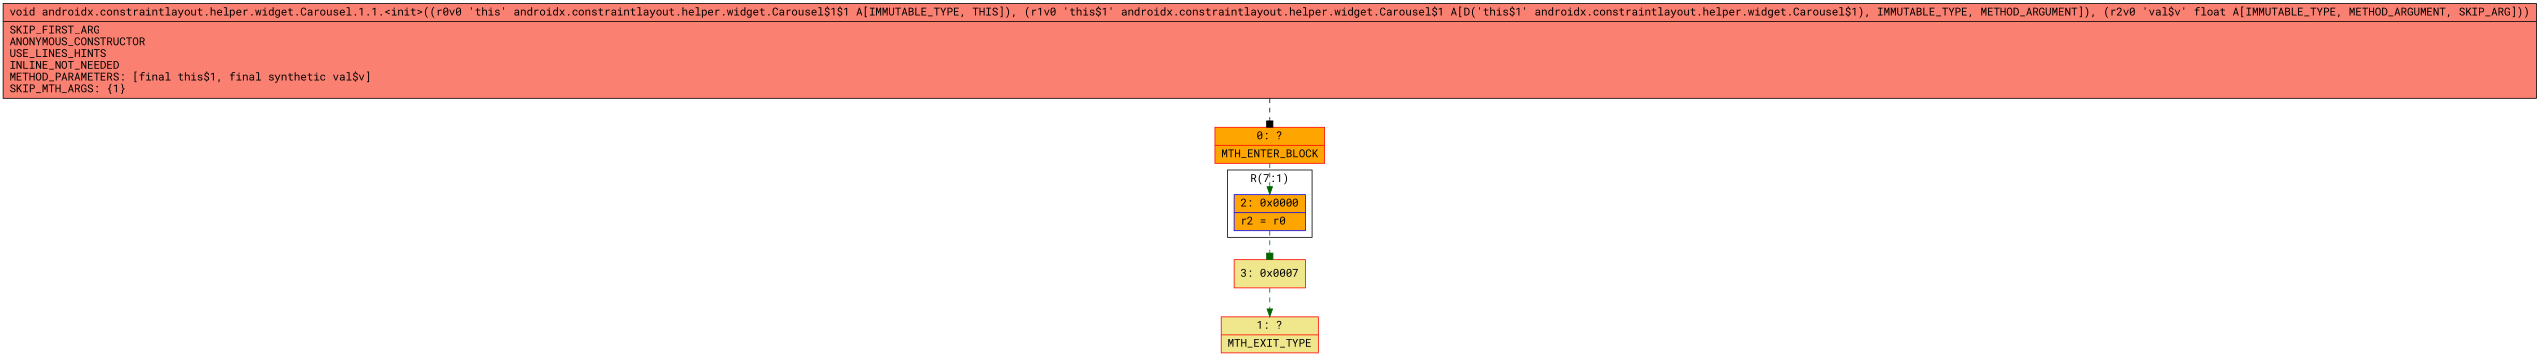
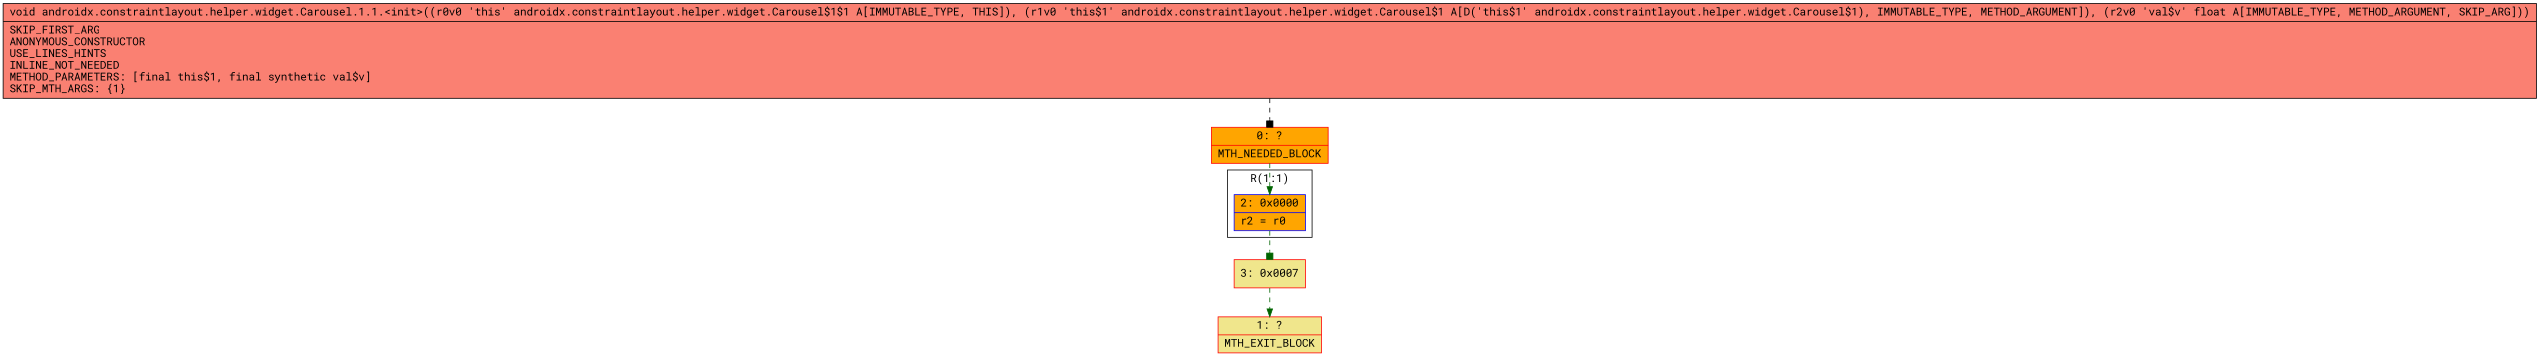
(1270, 154) -> (1270, 154)
(1270, 179) -> (1270, 179)
(1270, 343) -> (1270, 343)
